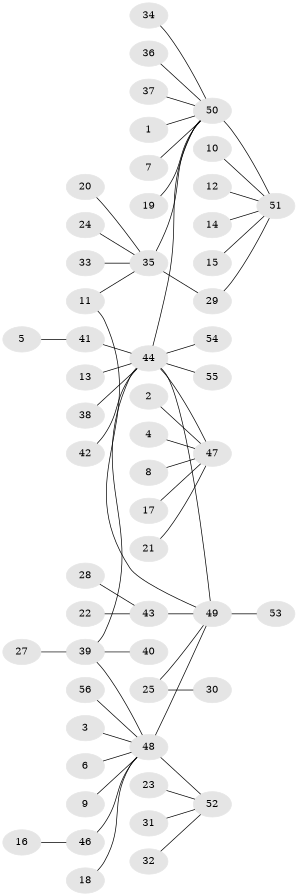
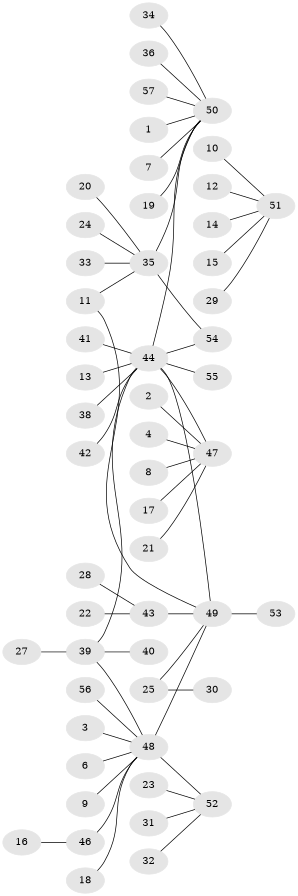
(149, 92) -> (149, 92)
(249, 156) -> none
(181, 282) -> (179, 302)
(22, 339) -> none
